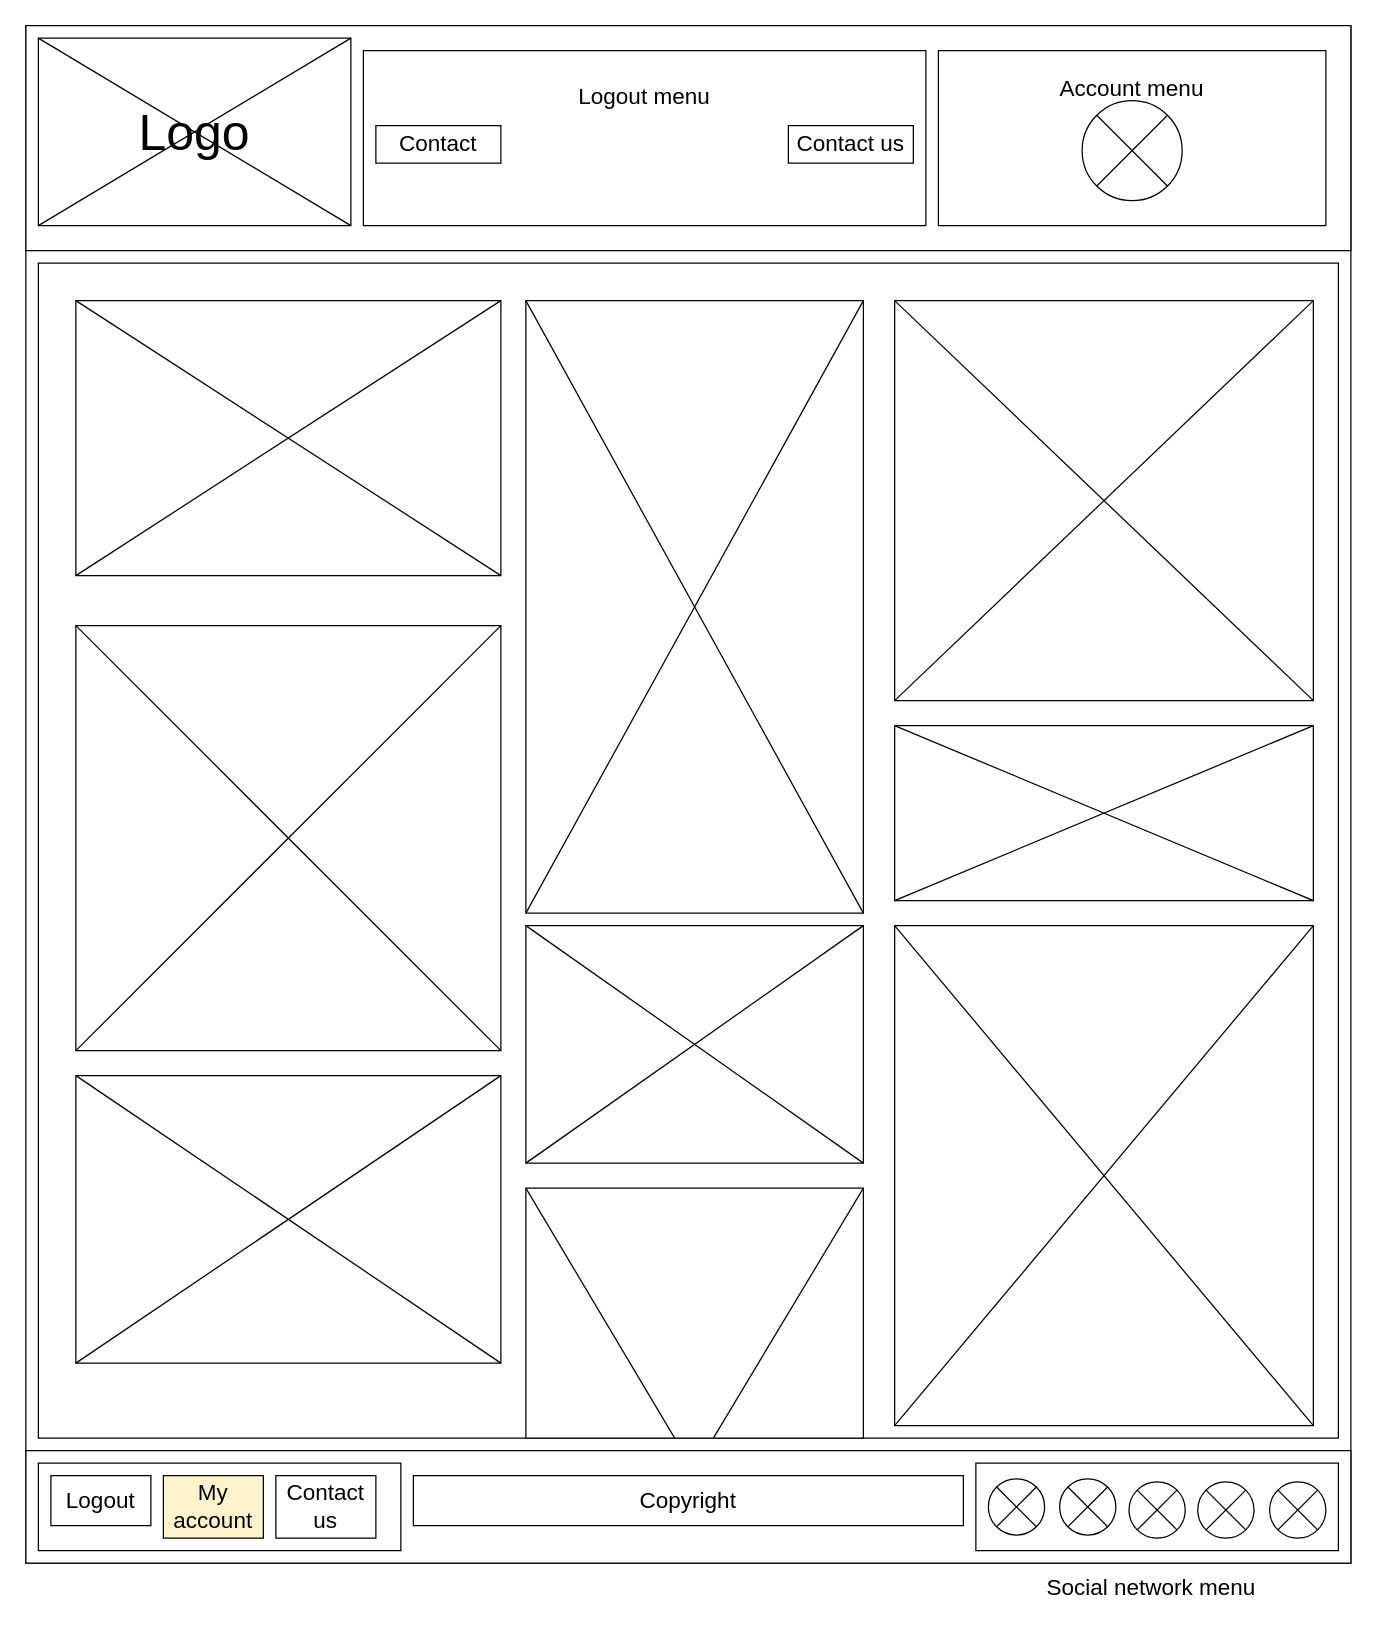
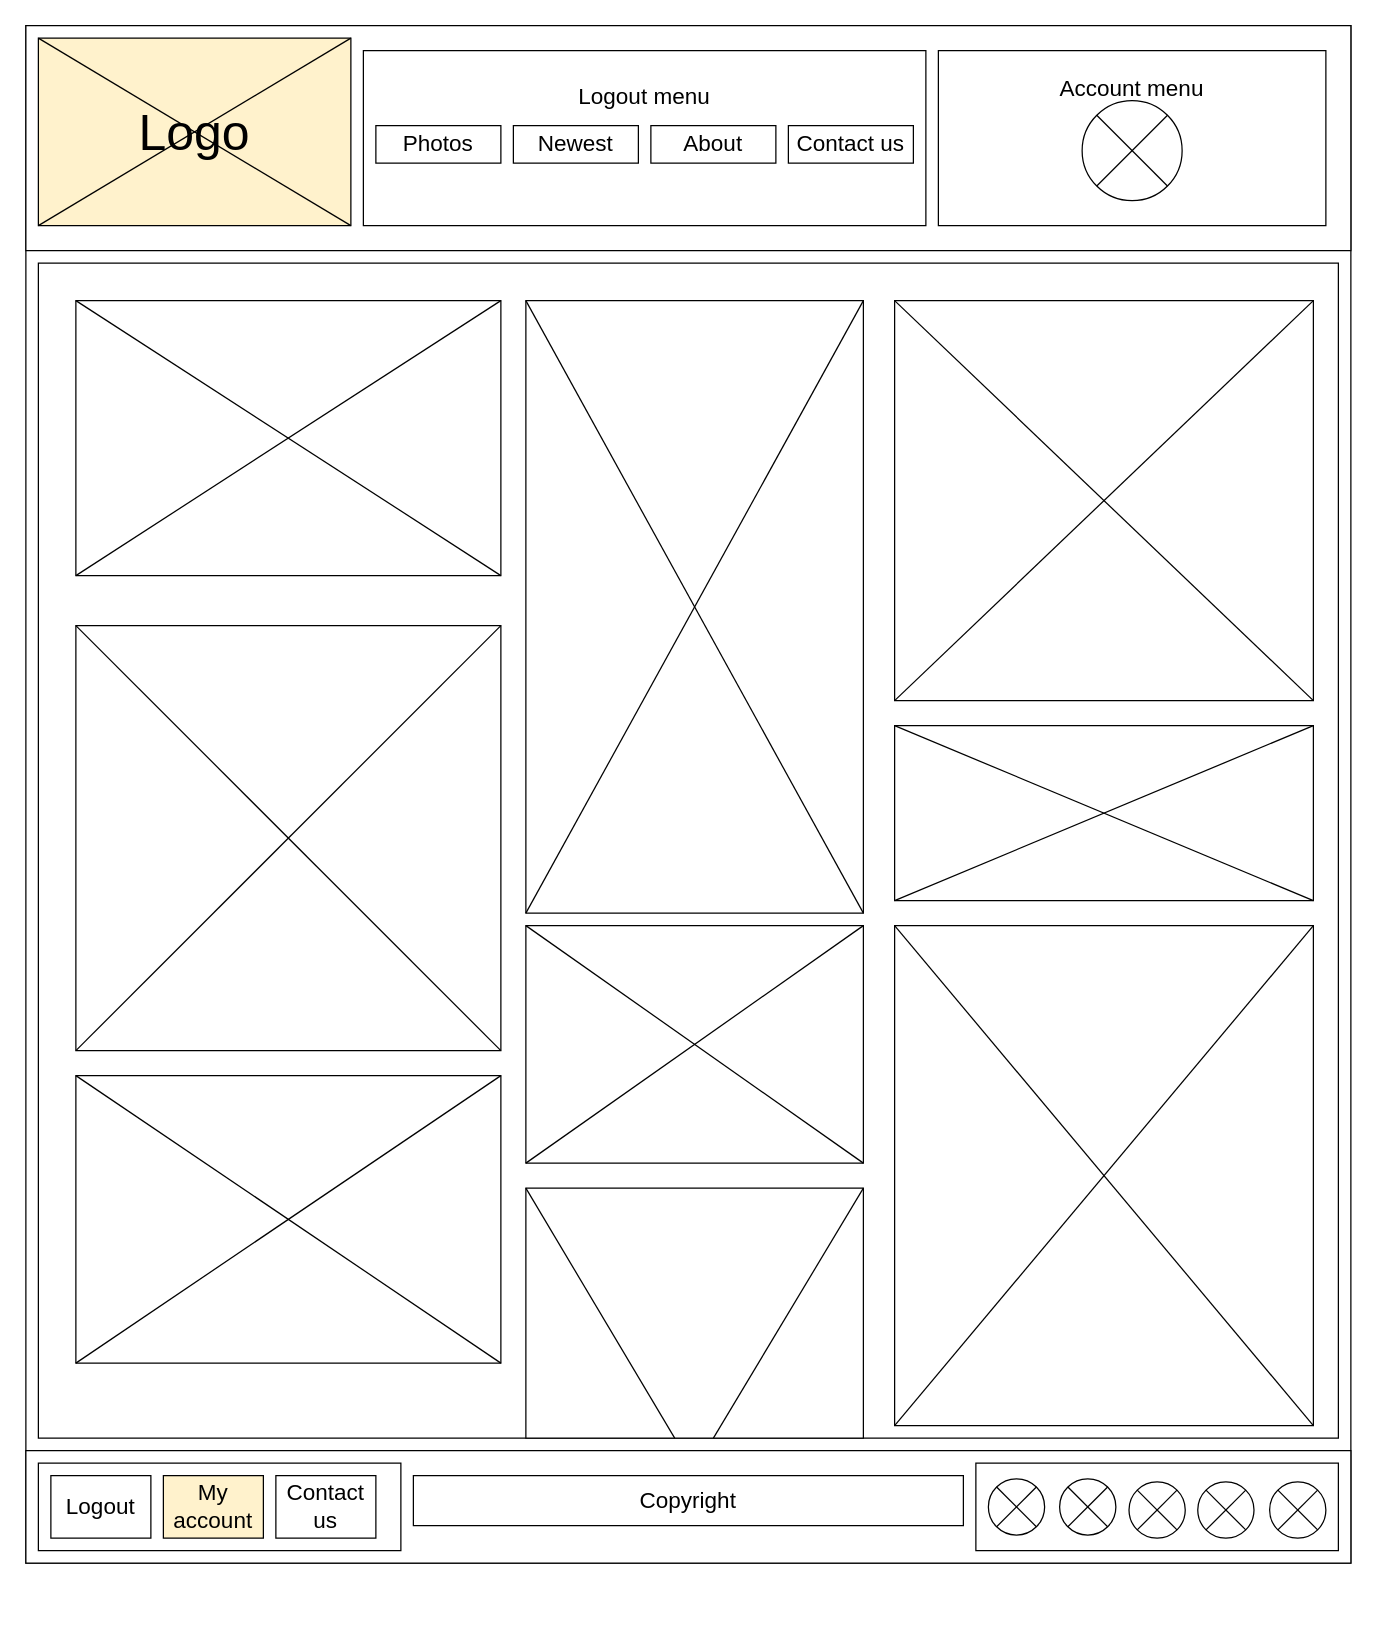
(194, 132) -> (194, 132)
(438, 144) -> (438, 144)
none -> (576, 144)
none -> (713, 144)
(101, 1501) -> (101, 1507)
(1151, 1588) -> none
